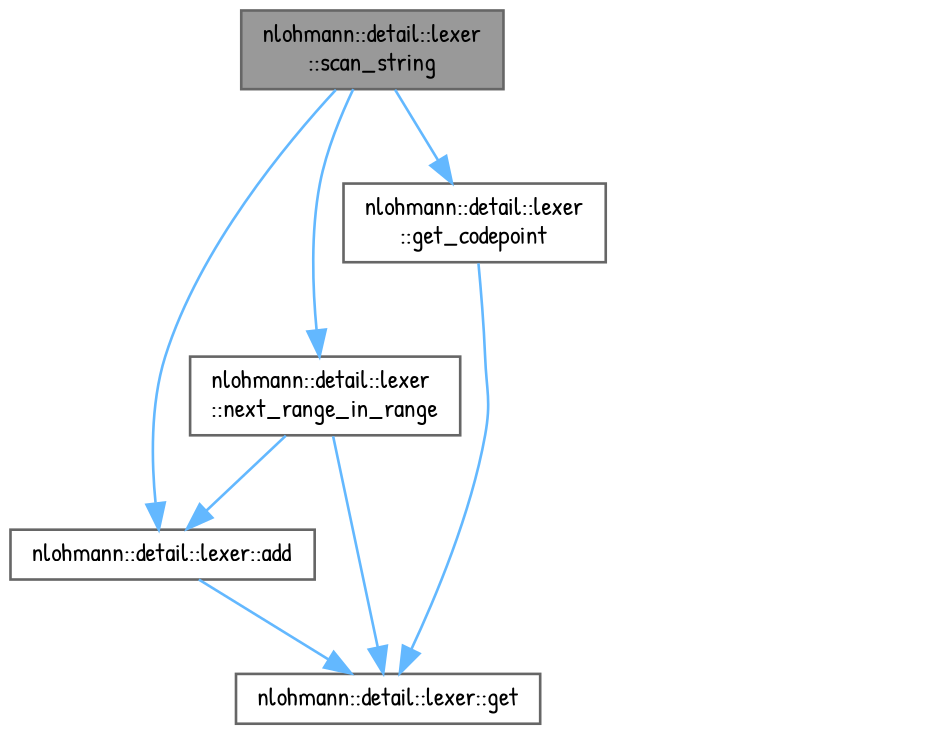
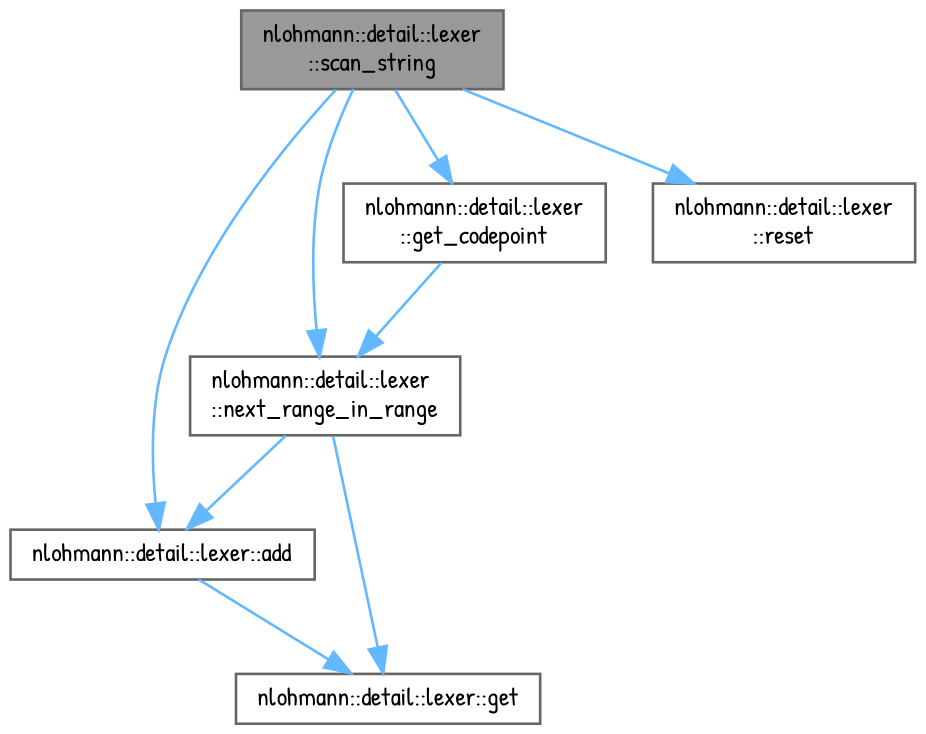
none -> (784, 223)
(480, 462) -> (409, 299)
